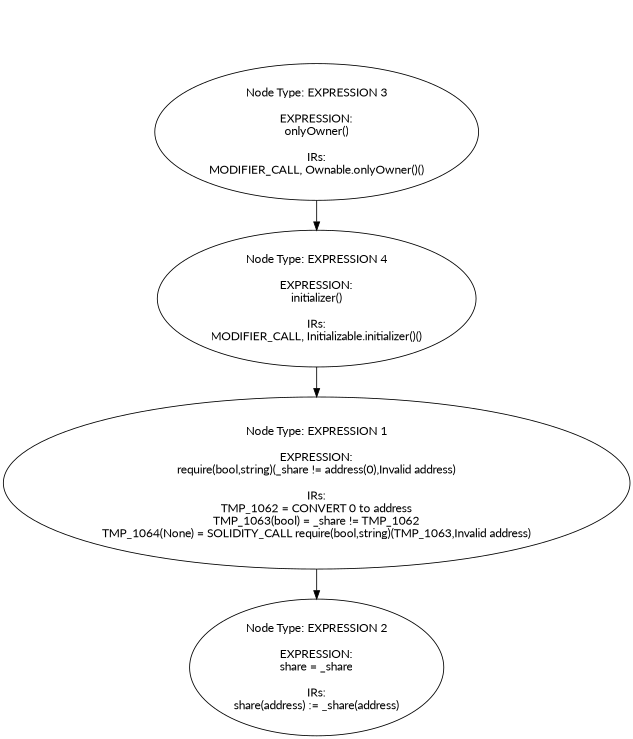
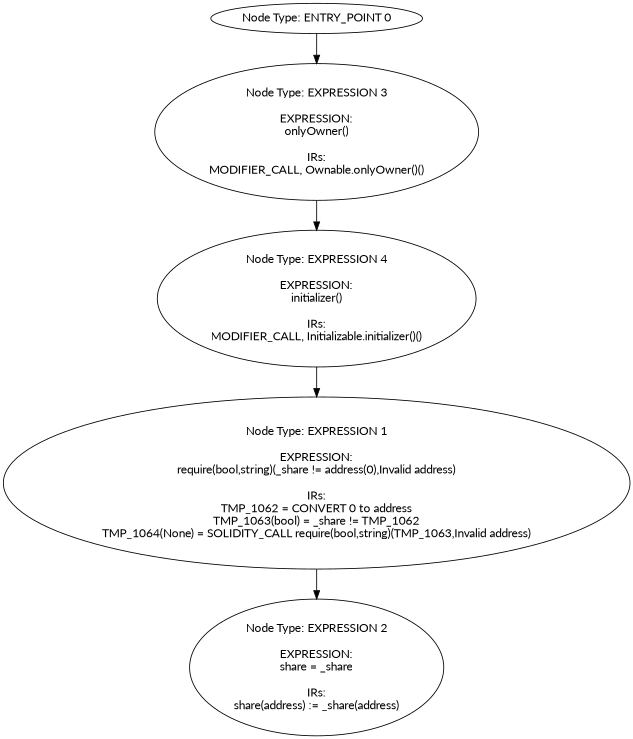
none -> (317, 18)
